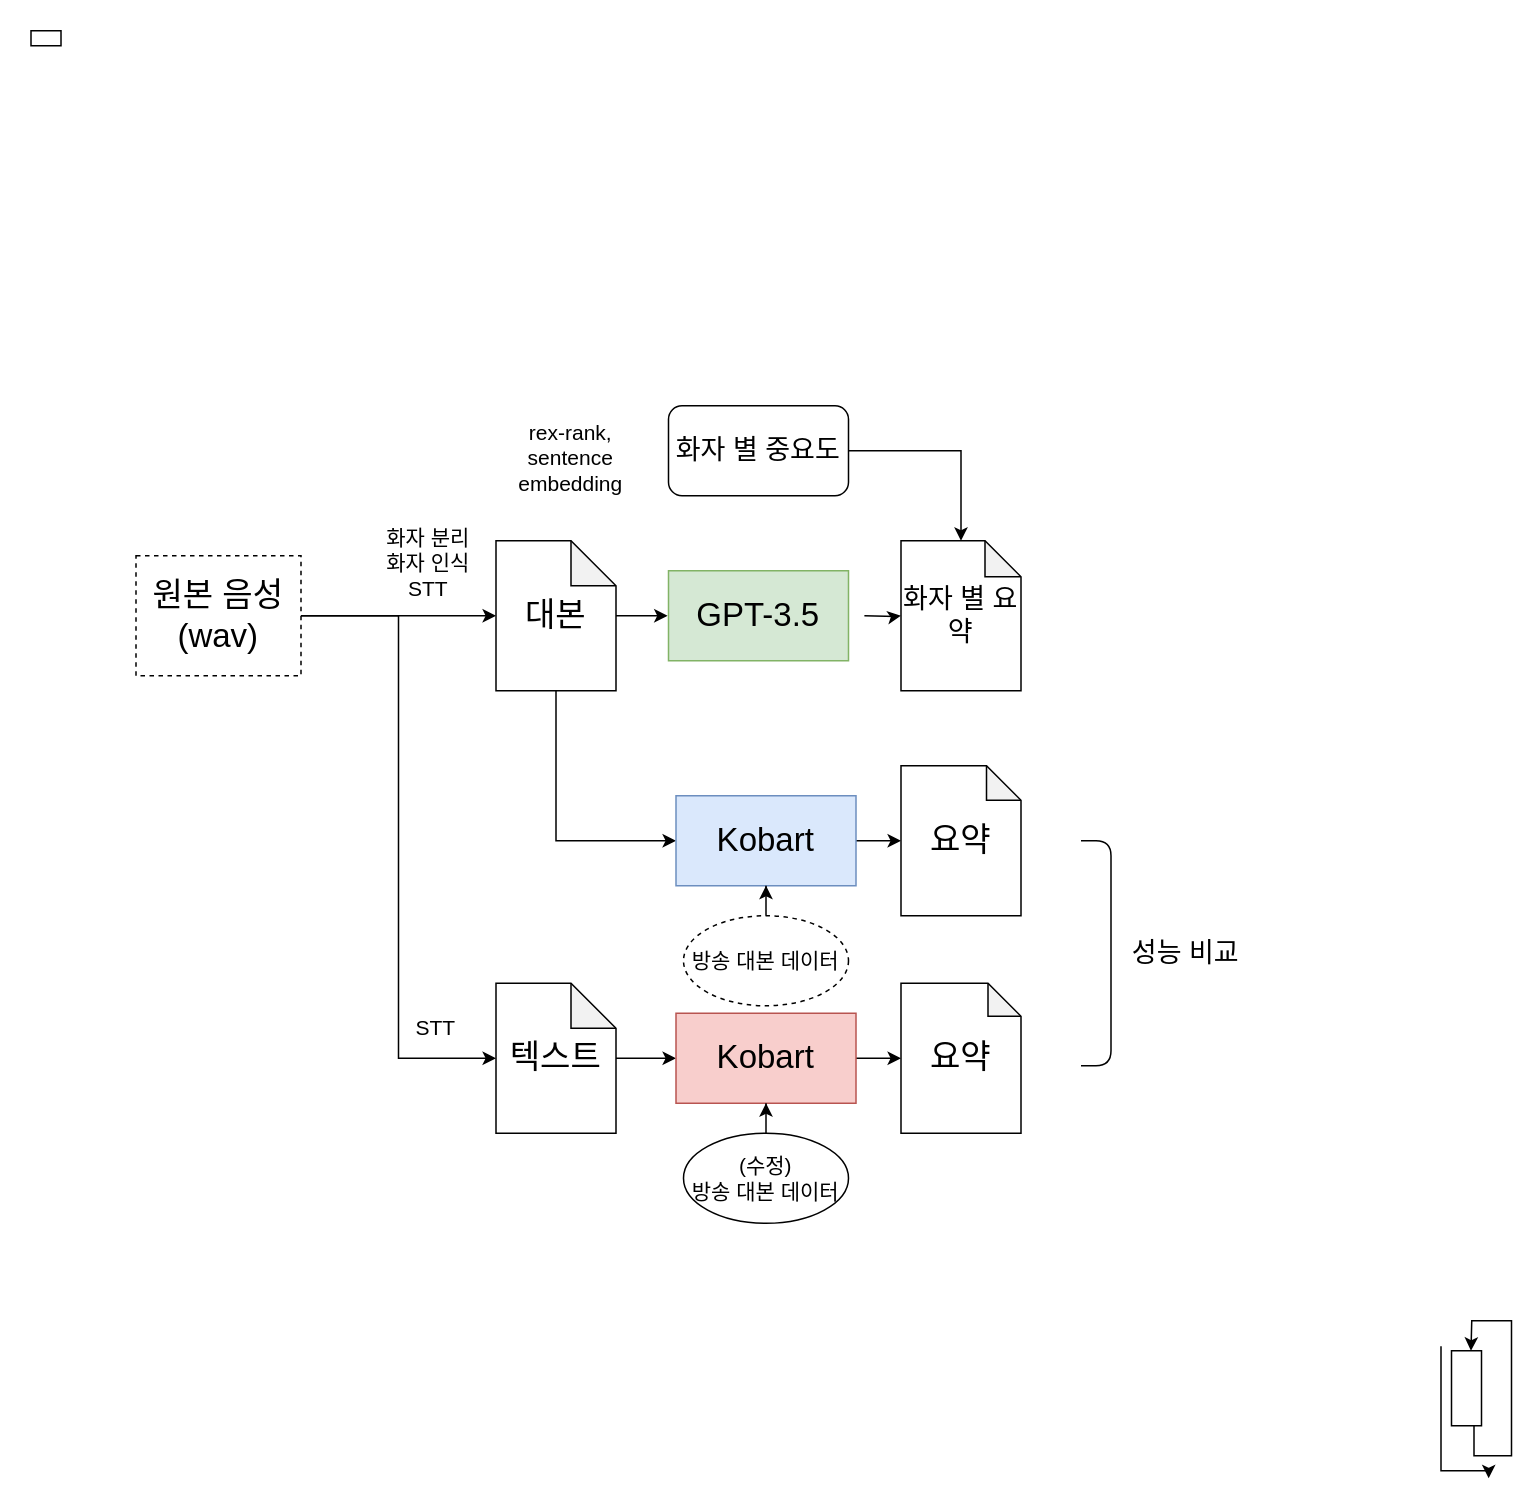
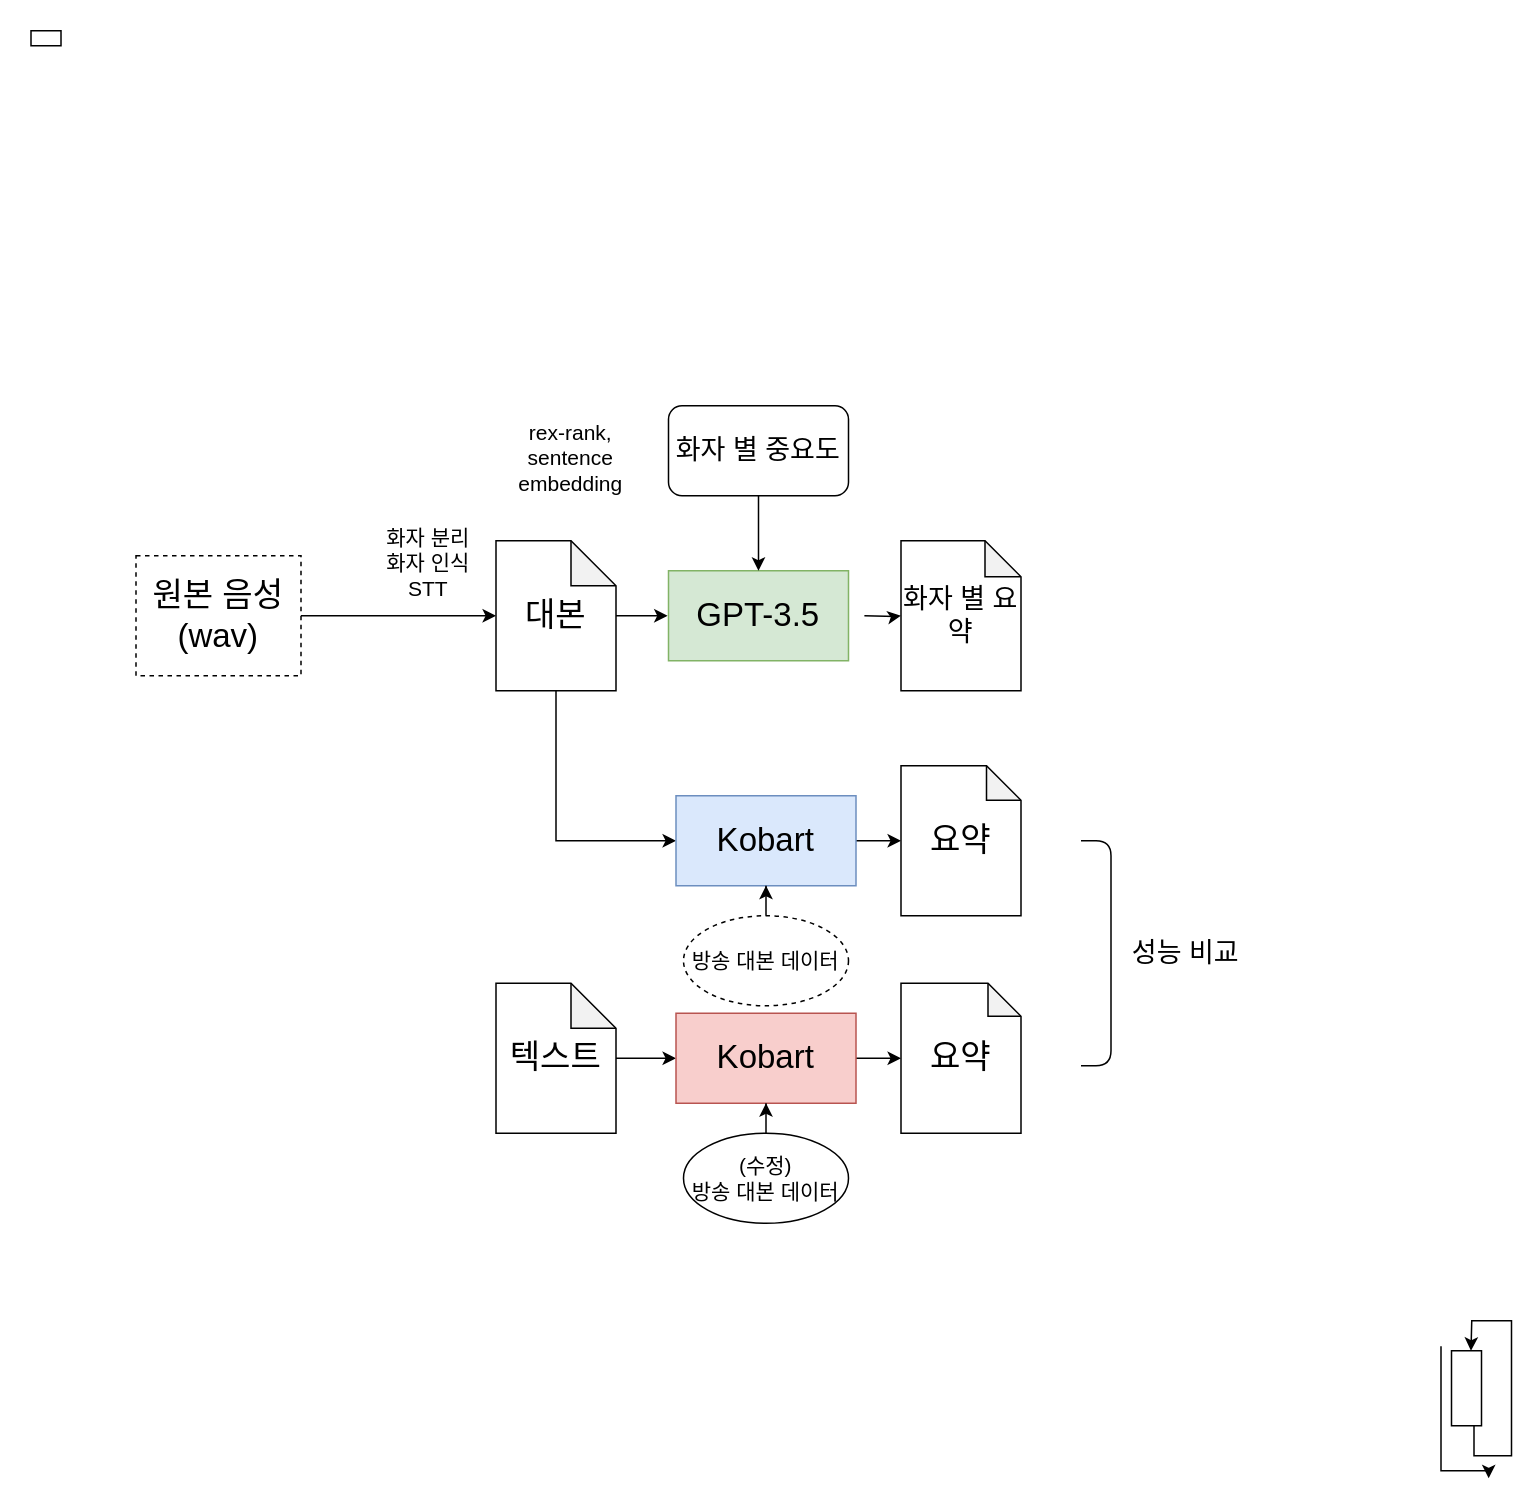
(945, 451) -> (758, 528)
(398, 881) -> none
(436, 1028) -> none
